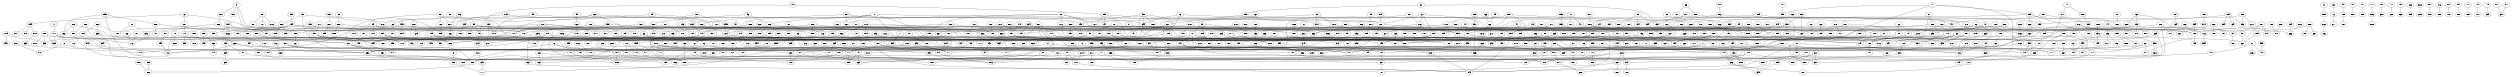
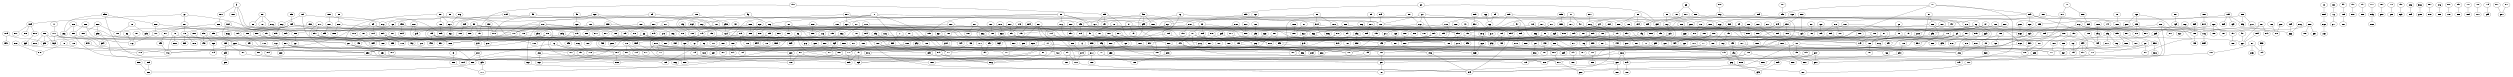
(602, 43) -> (602, 43)
